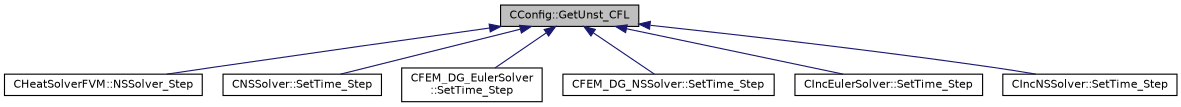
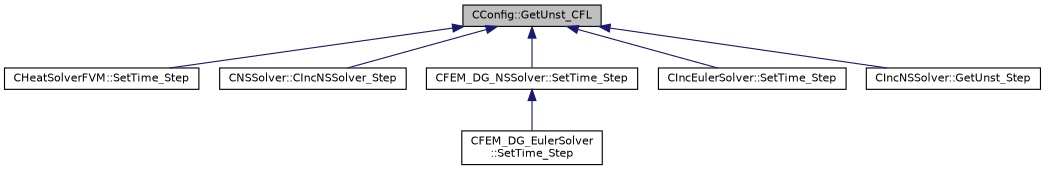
(521, 50) -> (532, 116)
(103, 85) -> (102, 79)
(302, 85) -> (313, 79)
(1090, 85) -> (953, 79)
